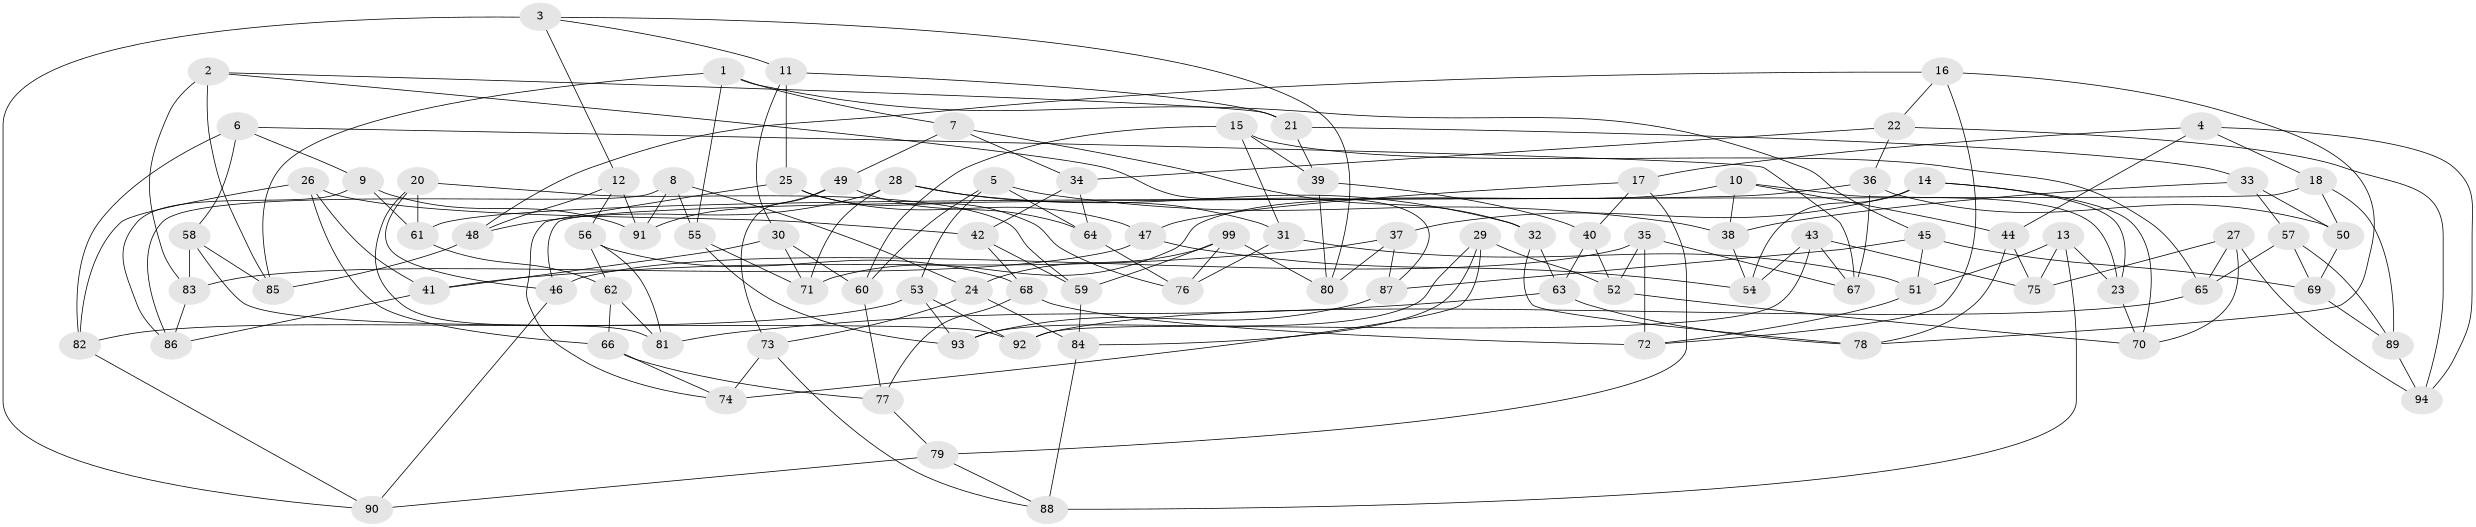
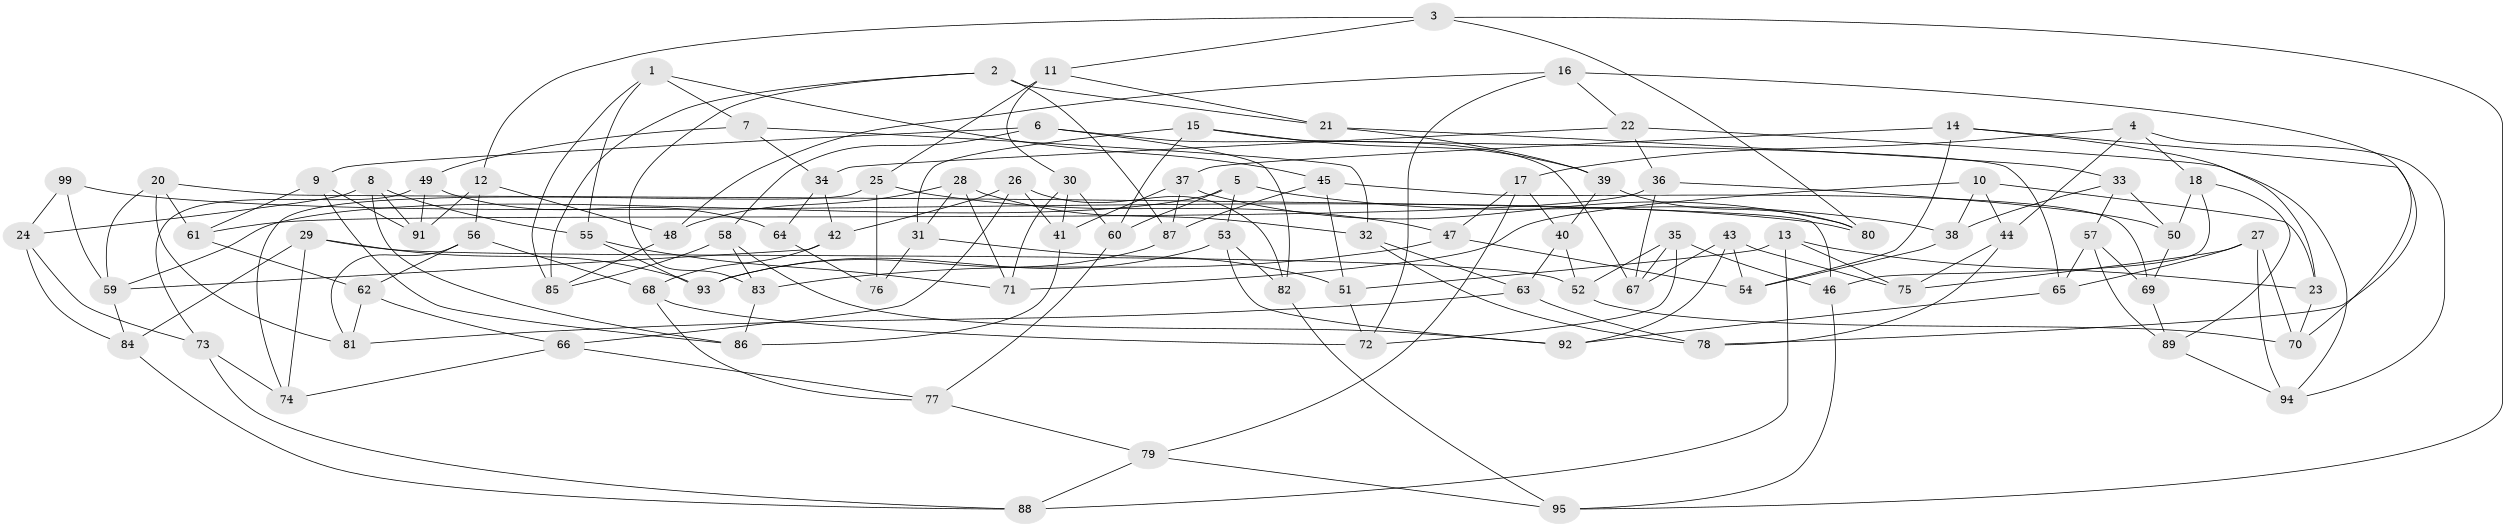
(1054, 215) -> (891, 212)
(1199, 271) -> none
(372, 510) -> (1560, 510)
